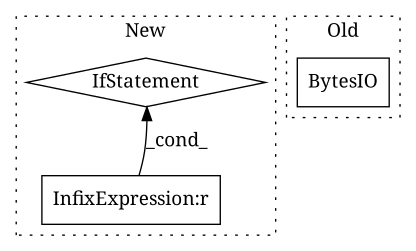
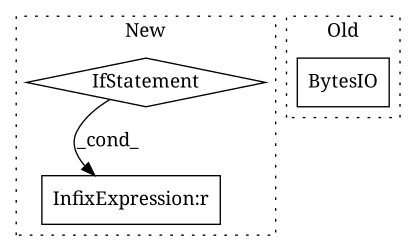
(145, 148) -> (79, 128)
